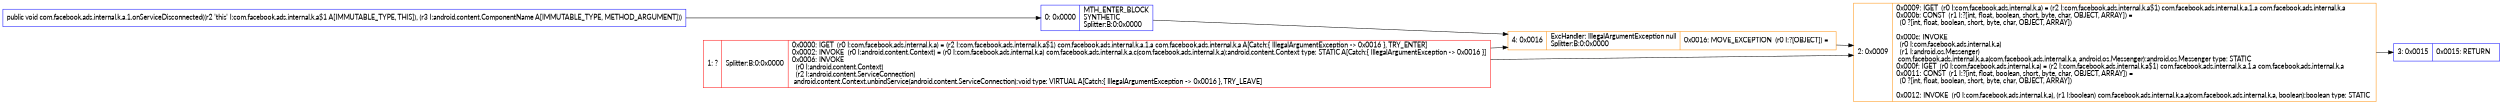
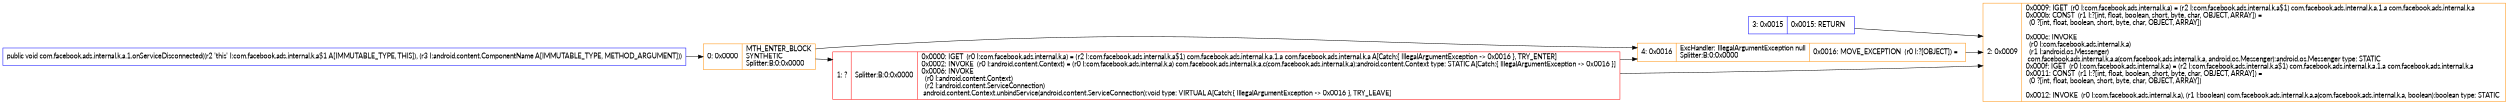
(1097, 18) -> (759, 57)
(2382, 52) -> (1916, 32)
none -> (822, 59)
